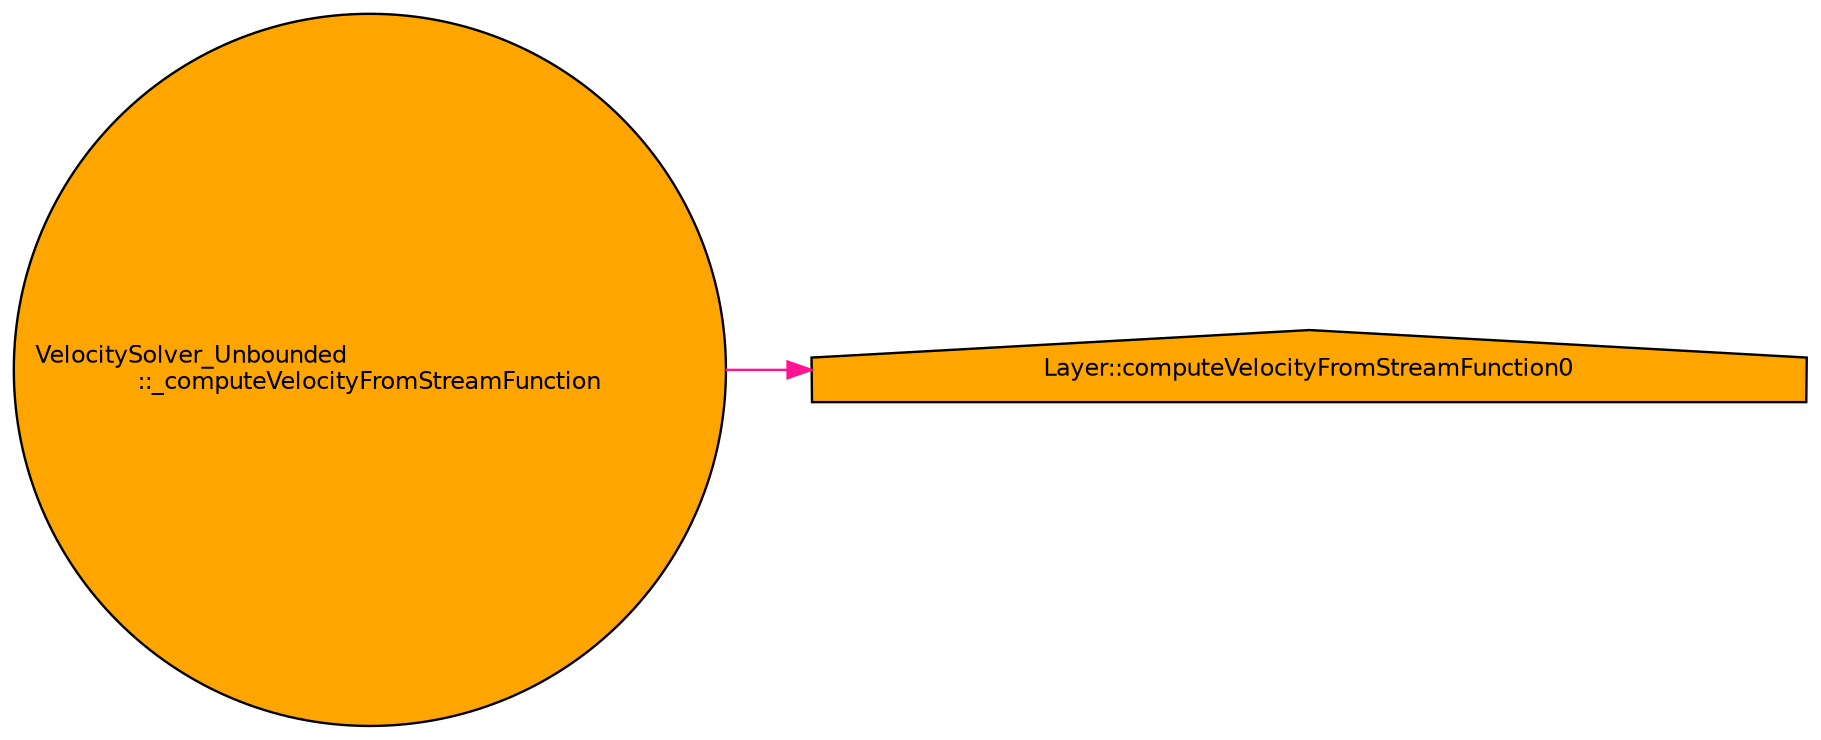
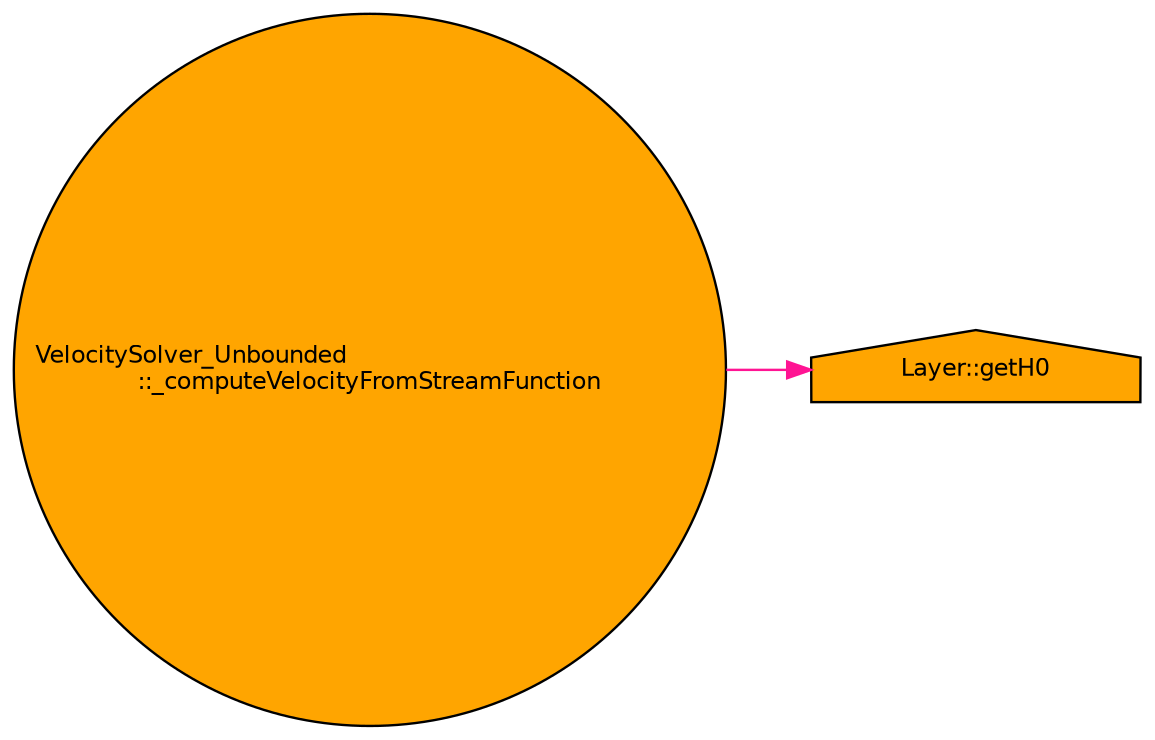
(1309, 370) -> (976, 370)
